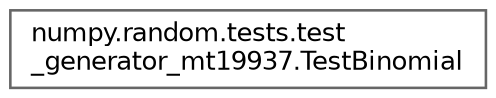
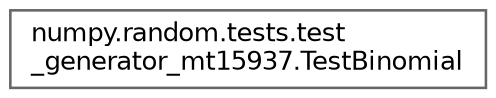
(248, 49) -> (248, 49)
